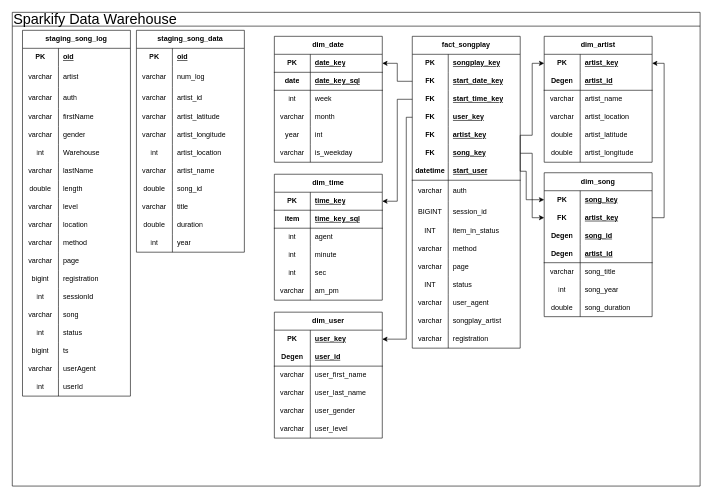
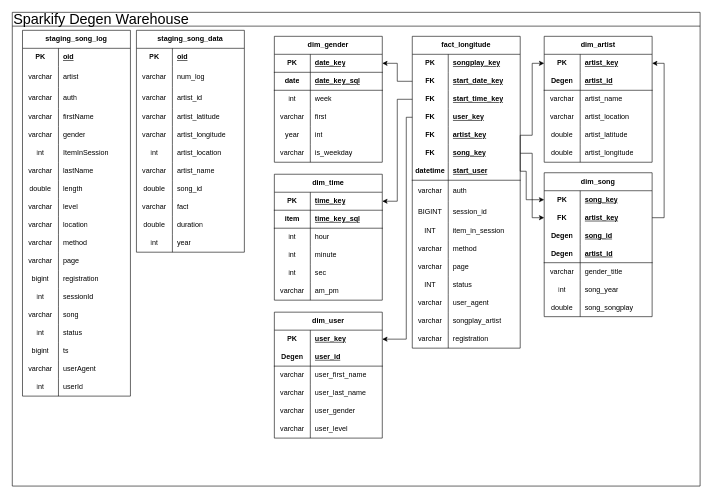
(57, 20) -> (59, 20)
(329, 45) -> (329, 45)
(467, 45) -> (467, 45)
(325, 117) -> (324, 117)
(81, 153) -> (89, 153)
(186, 207) -> (185, 207)
(480, 231) -> (481, 231)
(325, 237) -> (323, 237)
(604, 272) -> (608, 272)
(611, 308) -> (611, 308)
